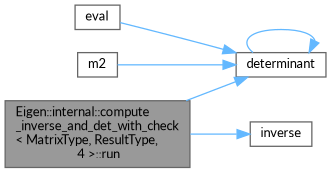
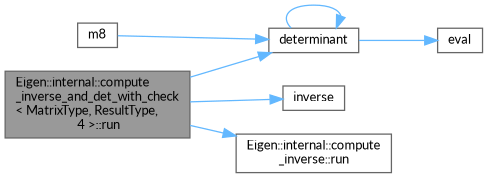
(172, 36) -> (392, 40)
(98, 65) -> (98, 35)
none -> (314, 153)
